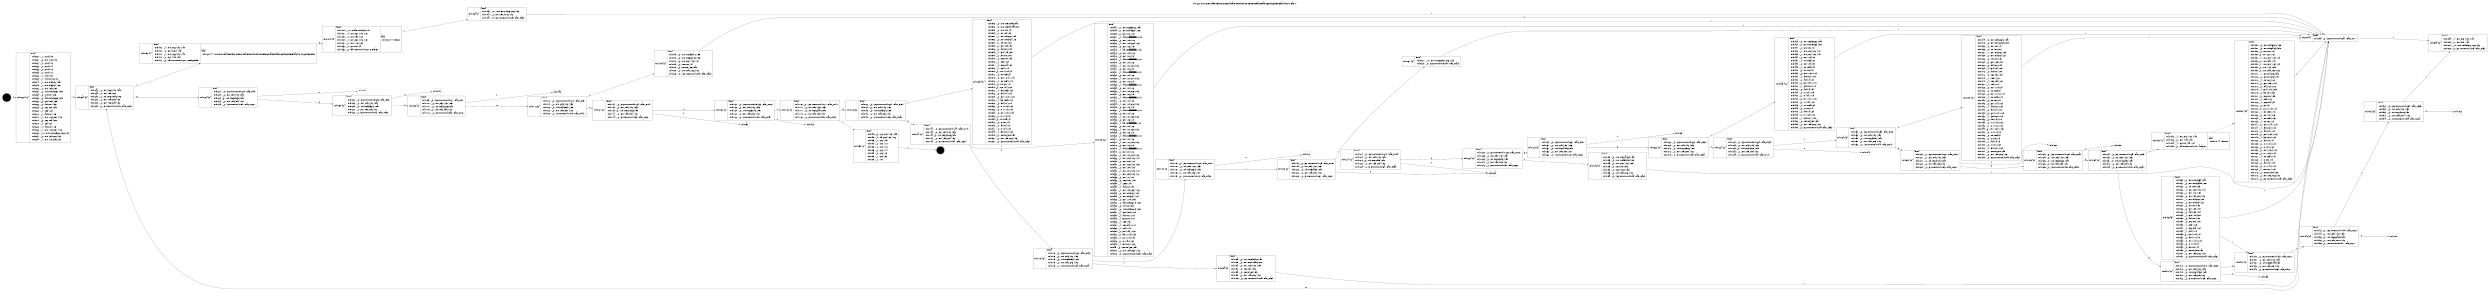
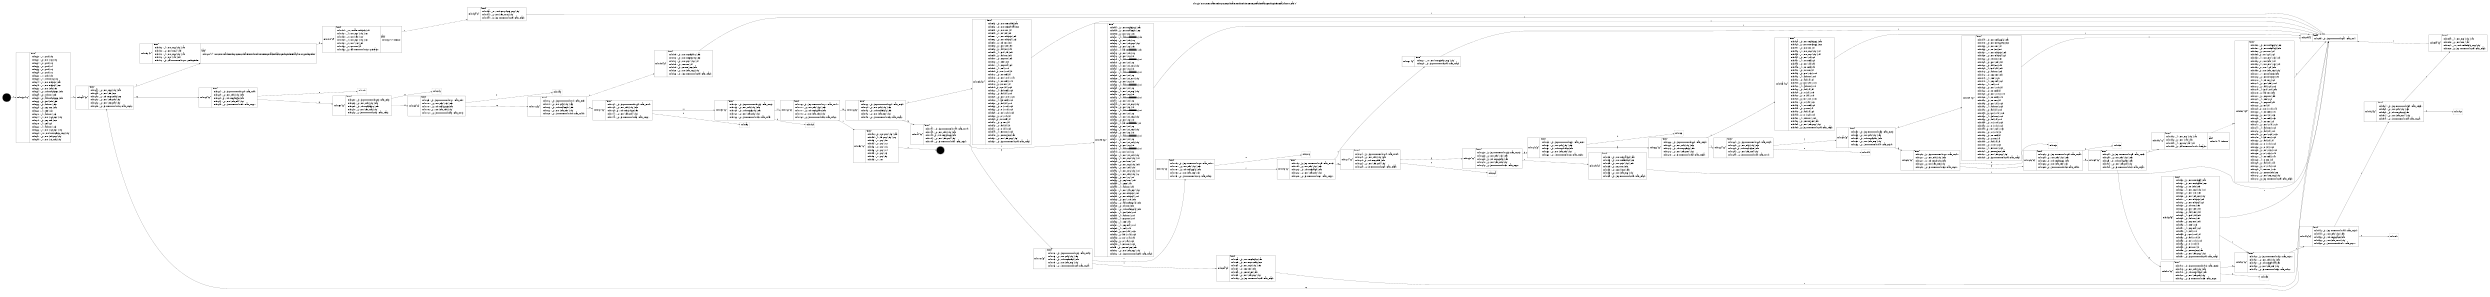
(2393, 39) -> (2394, 43)
(1411, 174) -> (1337, 165)
